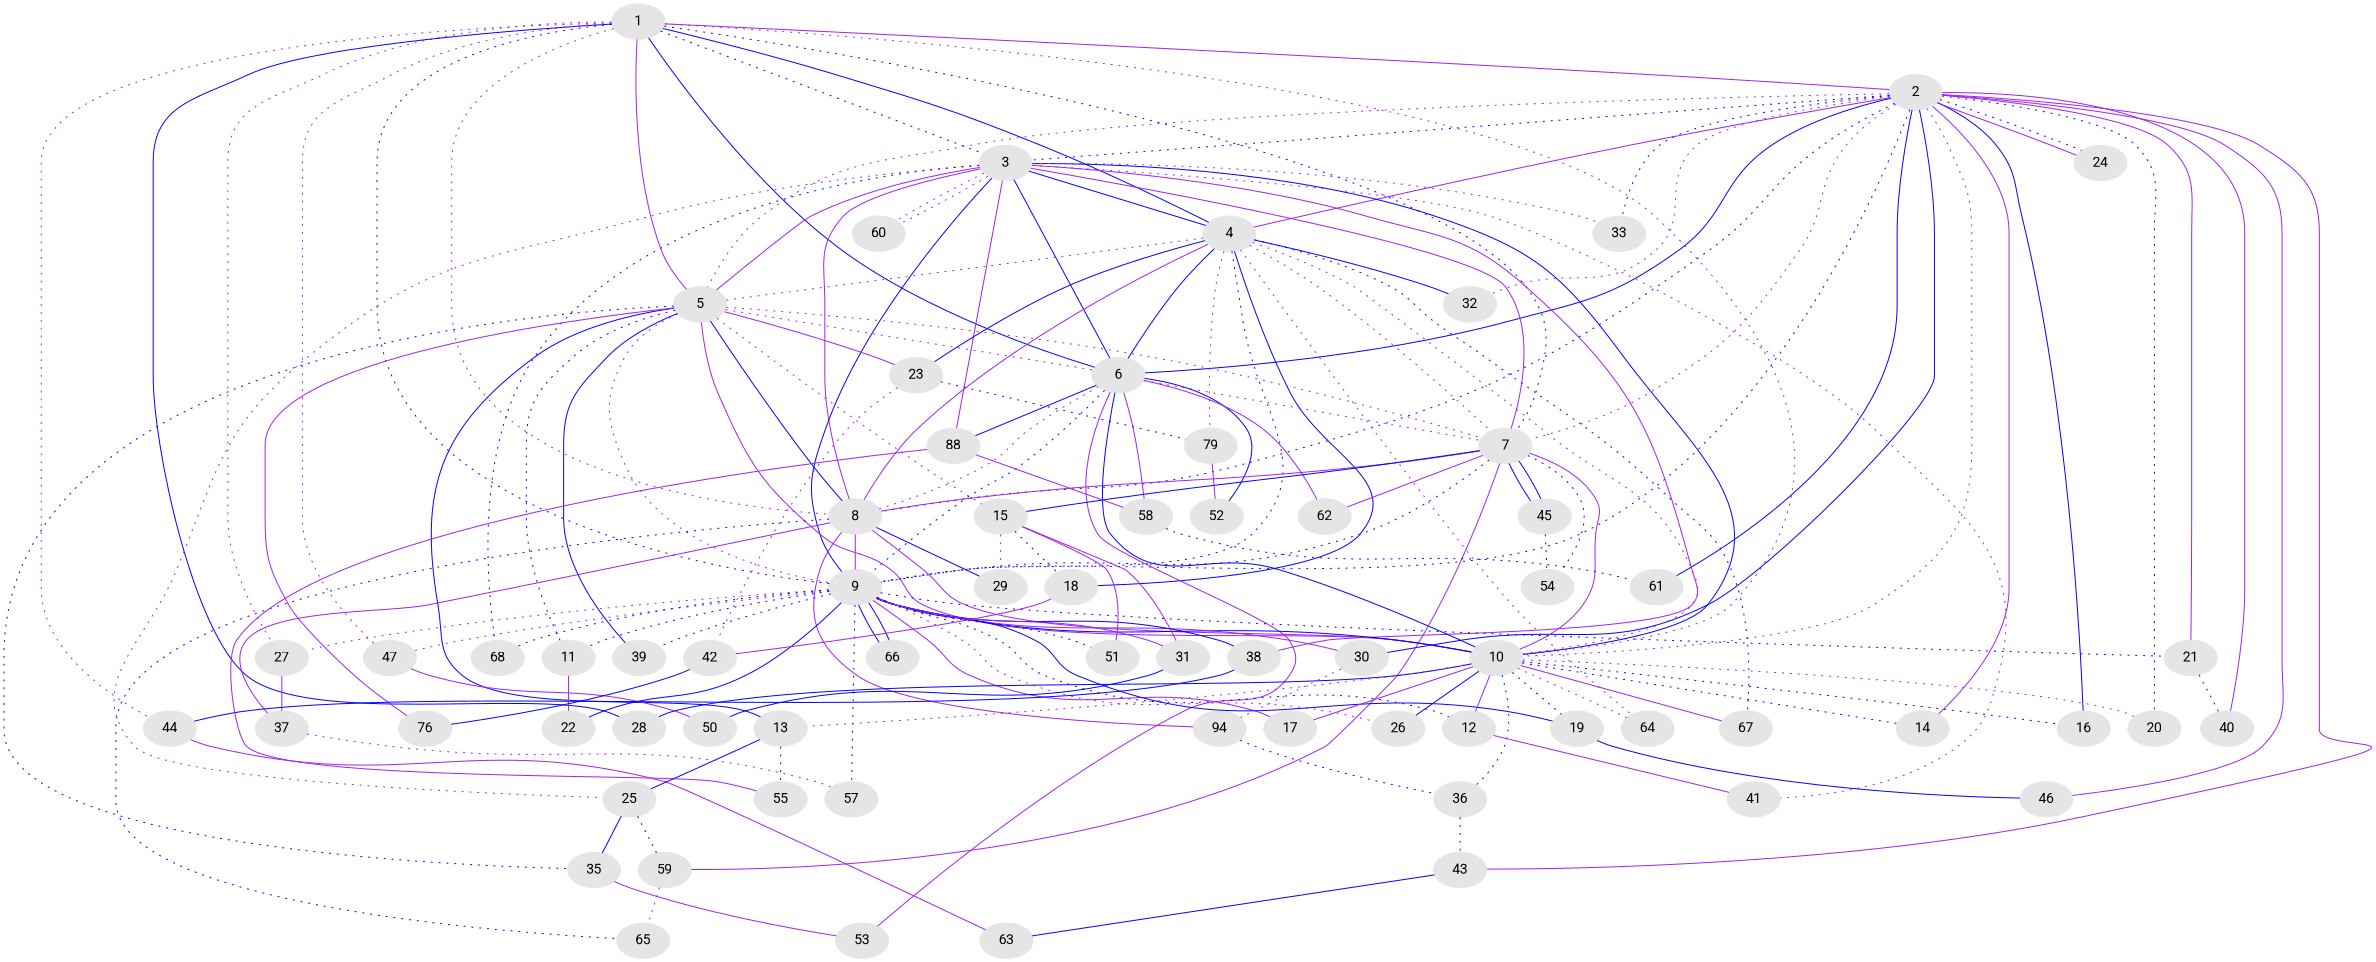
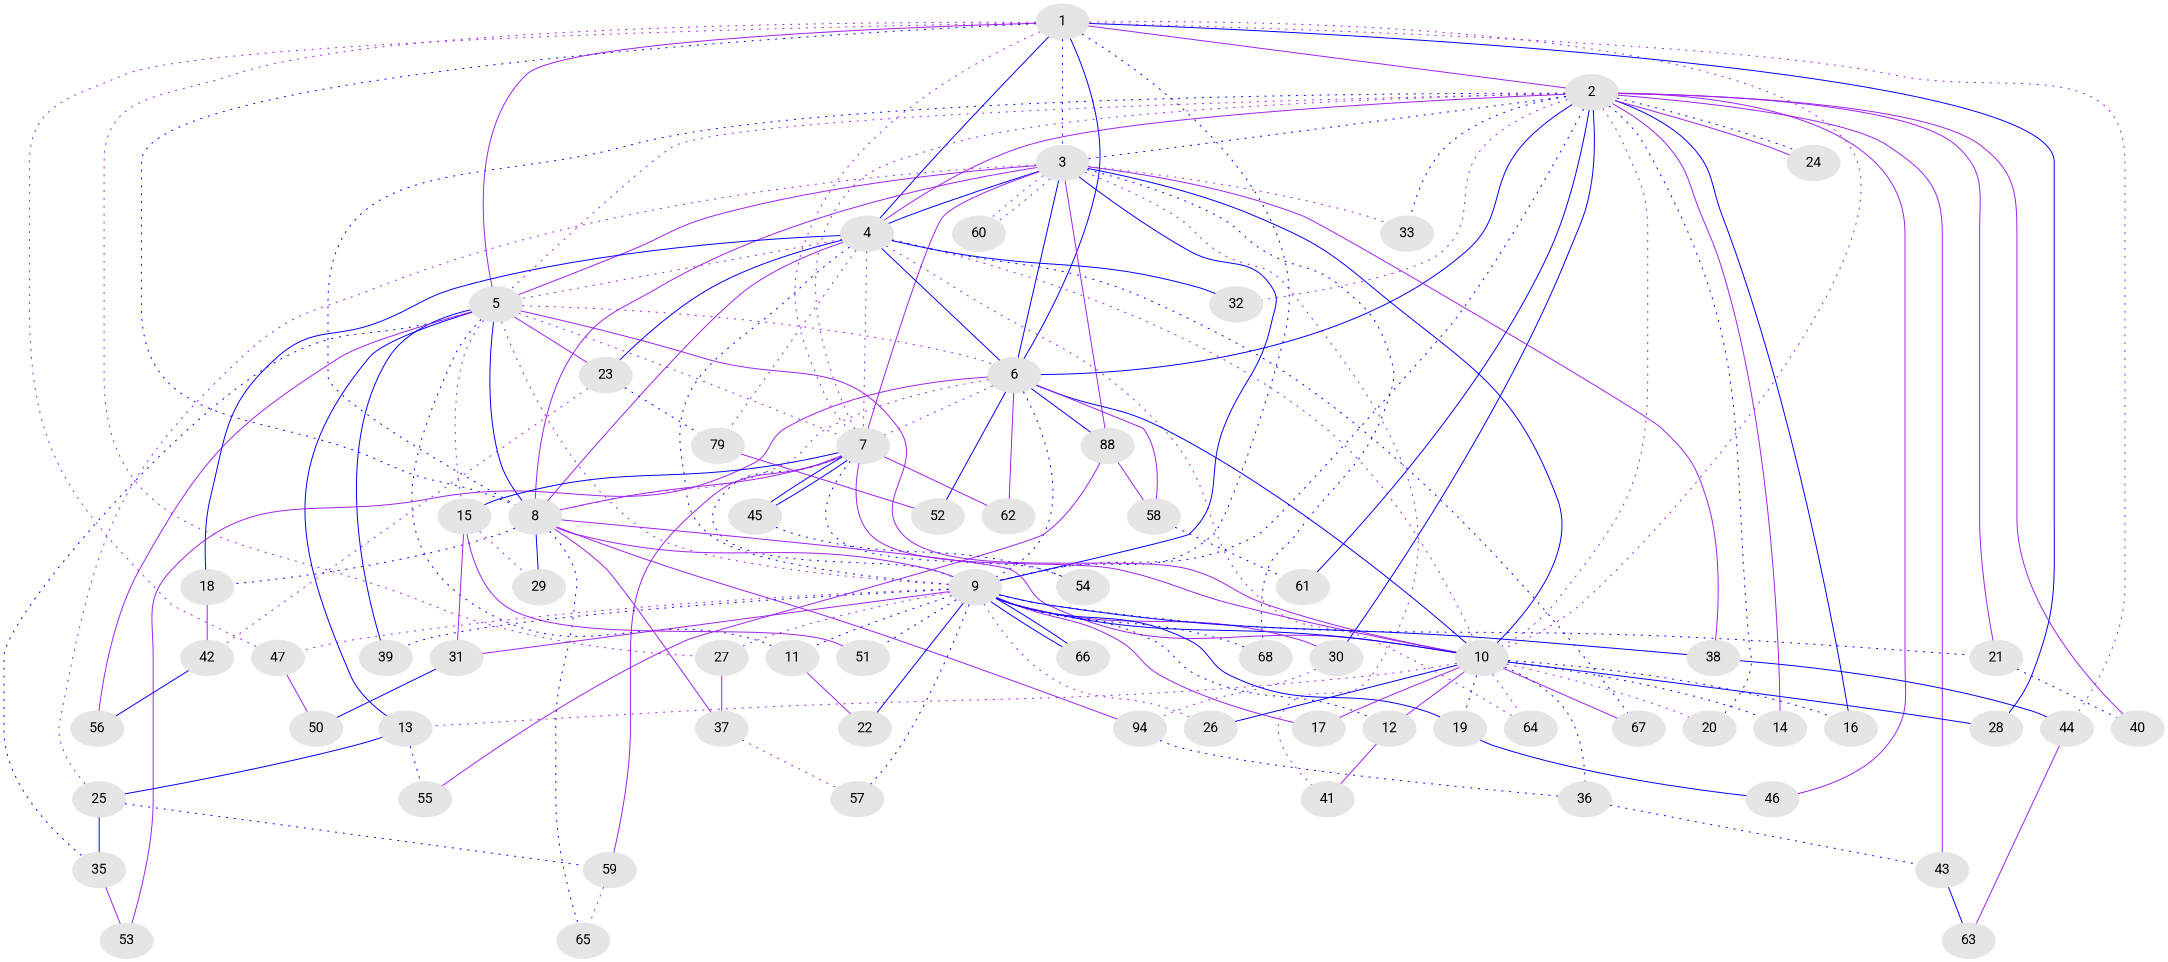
(1186, 131) -> (826, 199)
(462, 355) -> (284, 98)
(1036, 552) -> (376, 564)
(425, 729) -> (97, 729)
